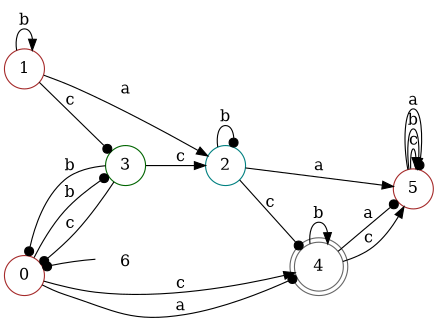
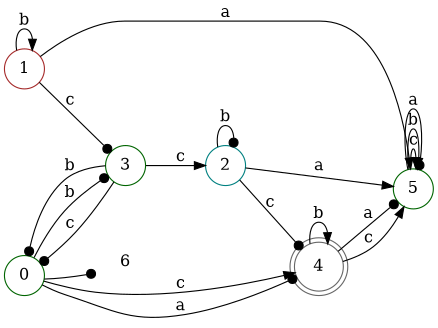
(122, 110) -> (264, 21)
(413, 189) -> (413, 189)
(73, 262) -> (65, 278)
(24, 276) -> (24, 276)
